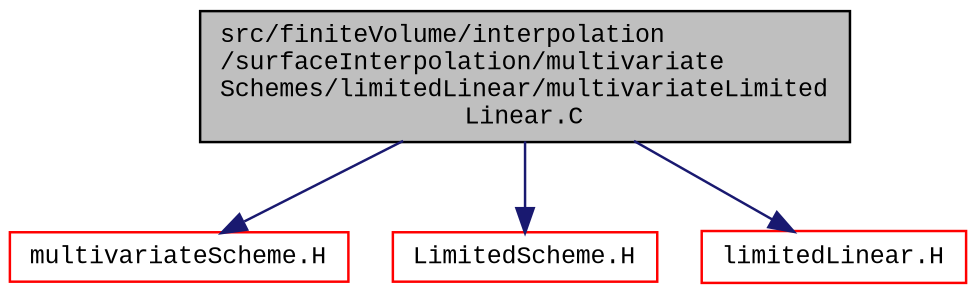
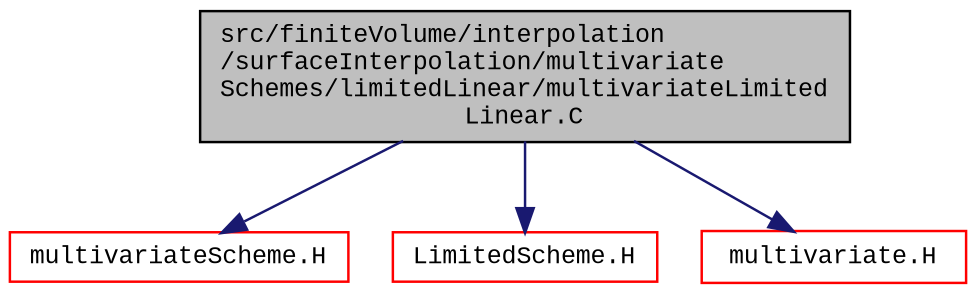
(834, 257) -> (834, 257)
